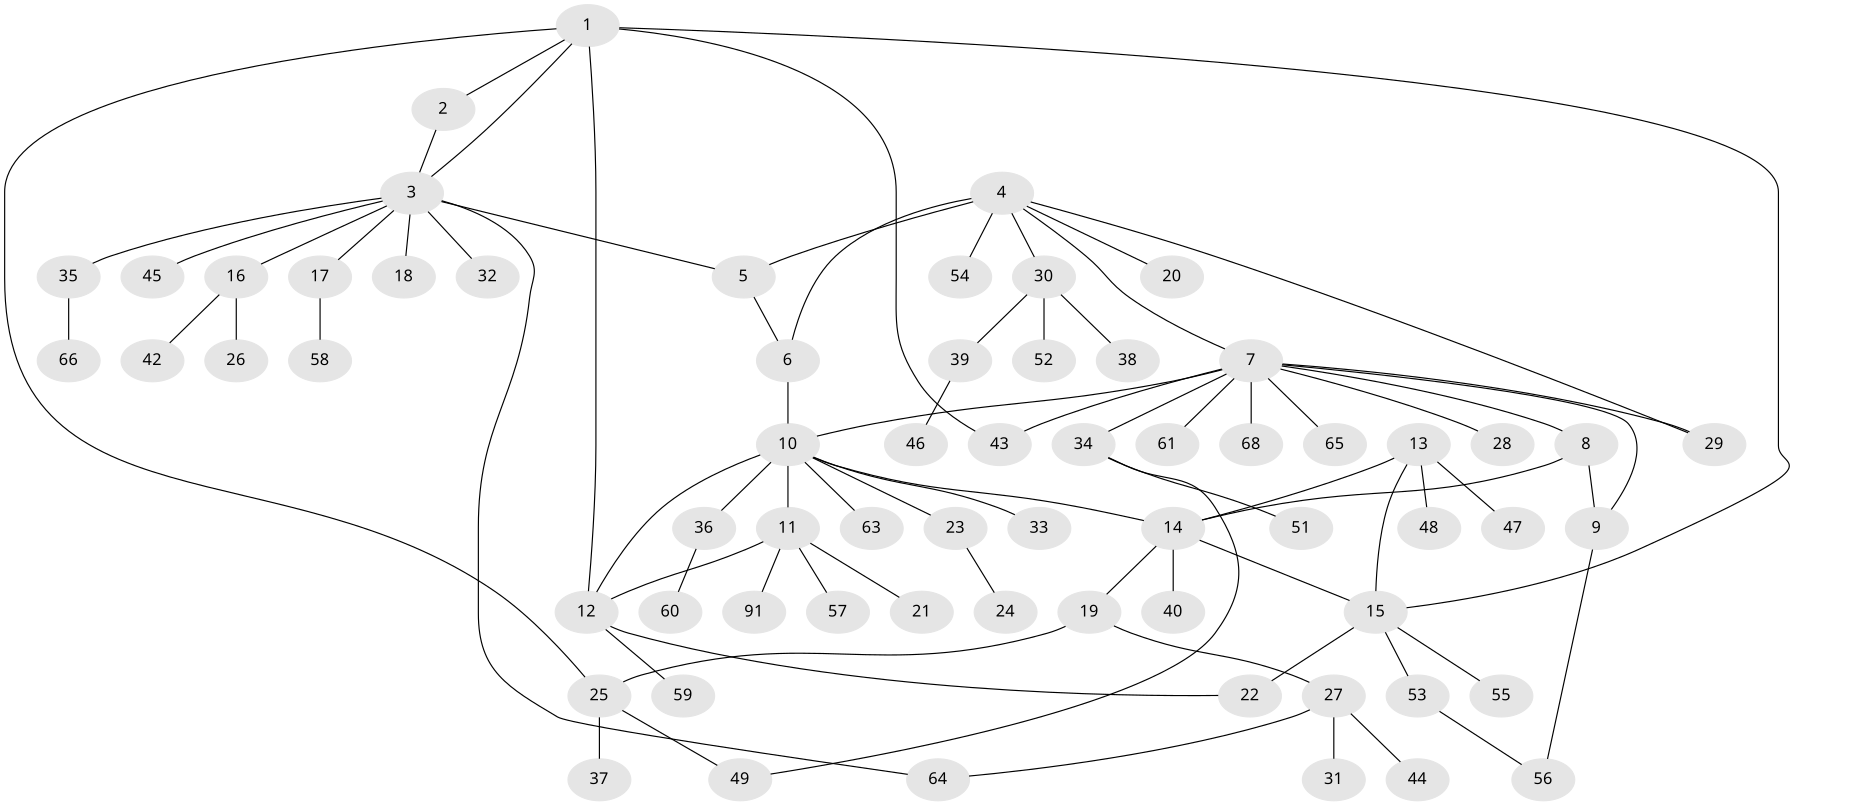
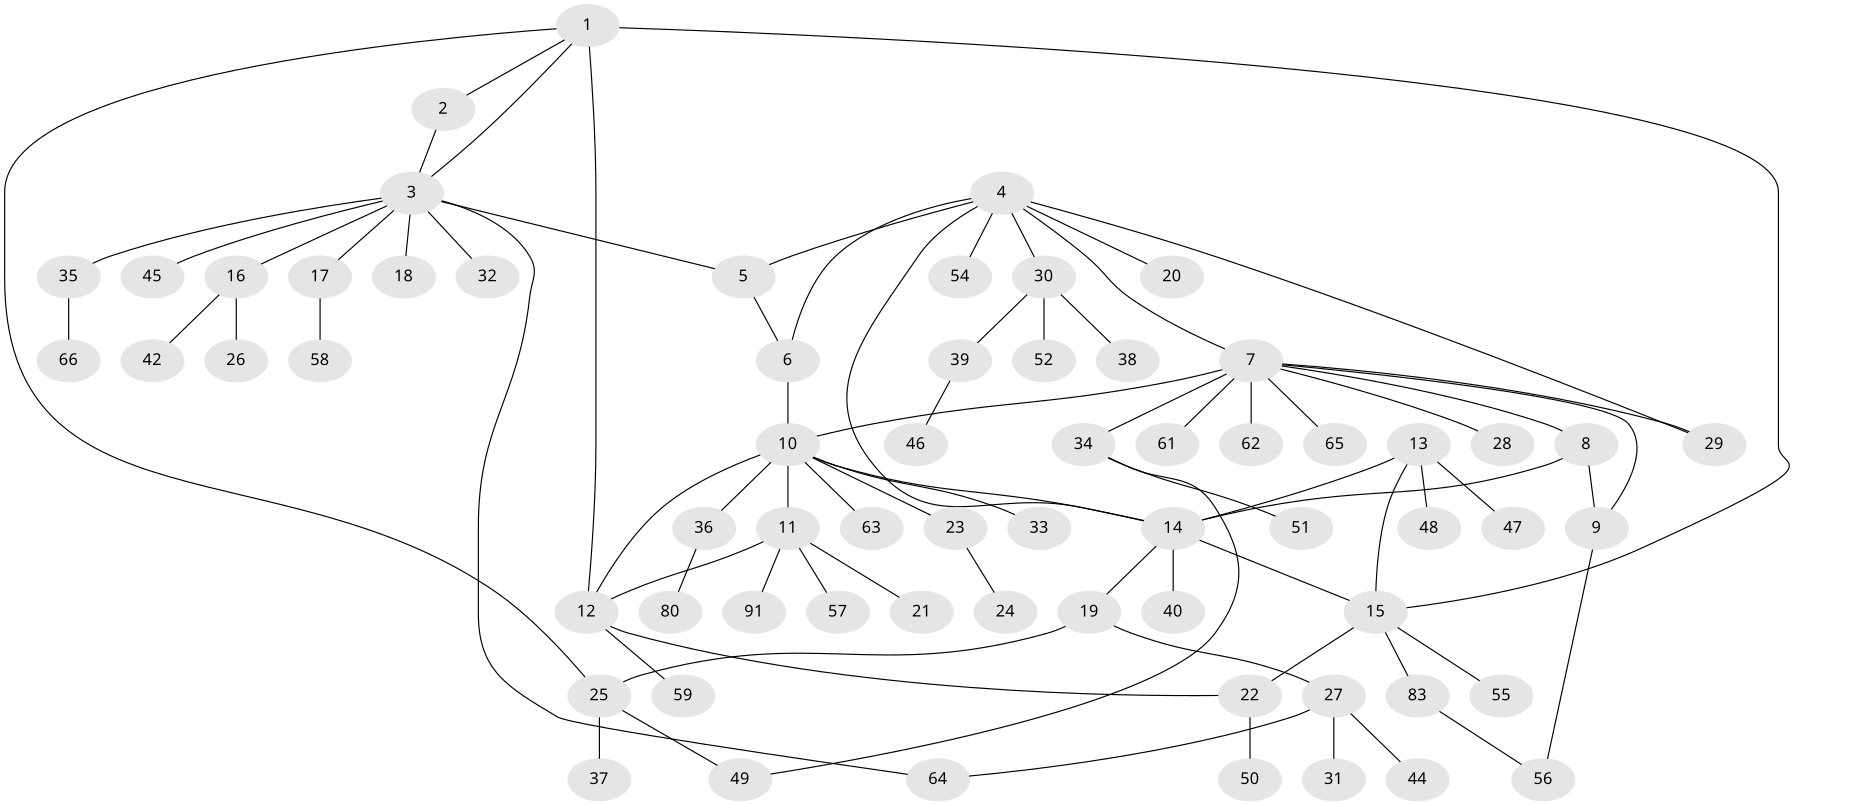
(1000, 445) -> none
(1251, 445) -> (1251, 445)
none -> (866, 454)
(670, 612) -> (670, 612)
(1418, 696) -> (1418, 696)
none -> (1250, 780)
